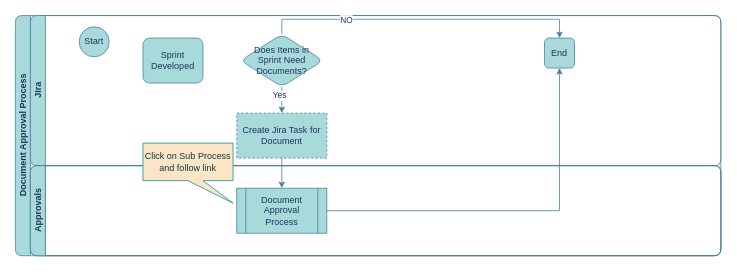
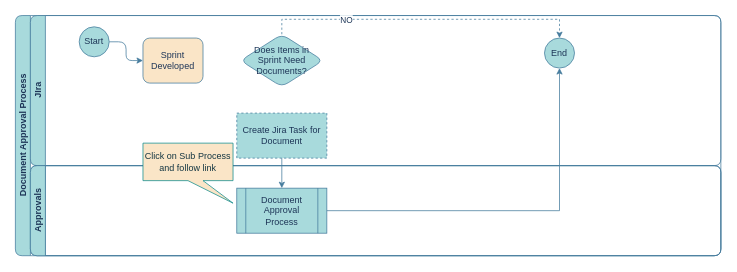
(462, 19) -> (462, 19)
none -> (126, 49)
(559, 53) -> (559, 53)
(173, 60) -> (173, 60)
(282, 97) -> none
